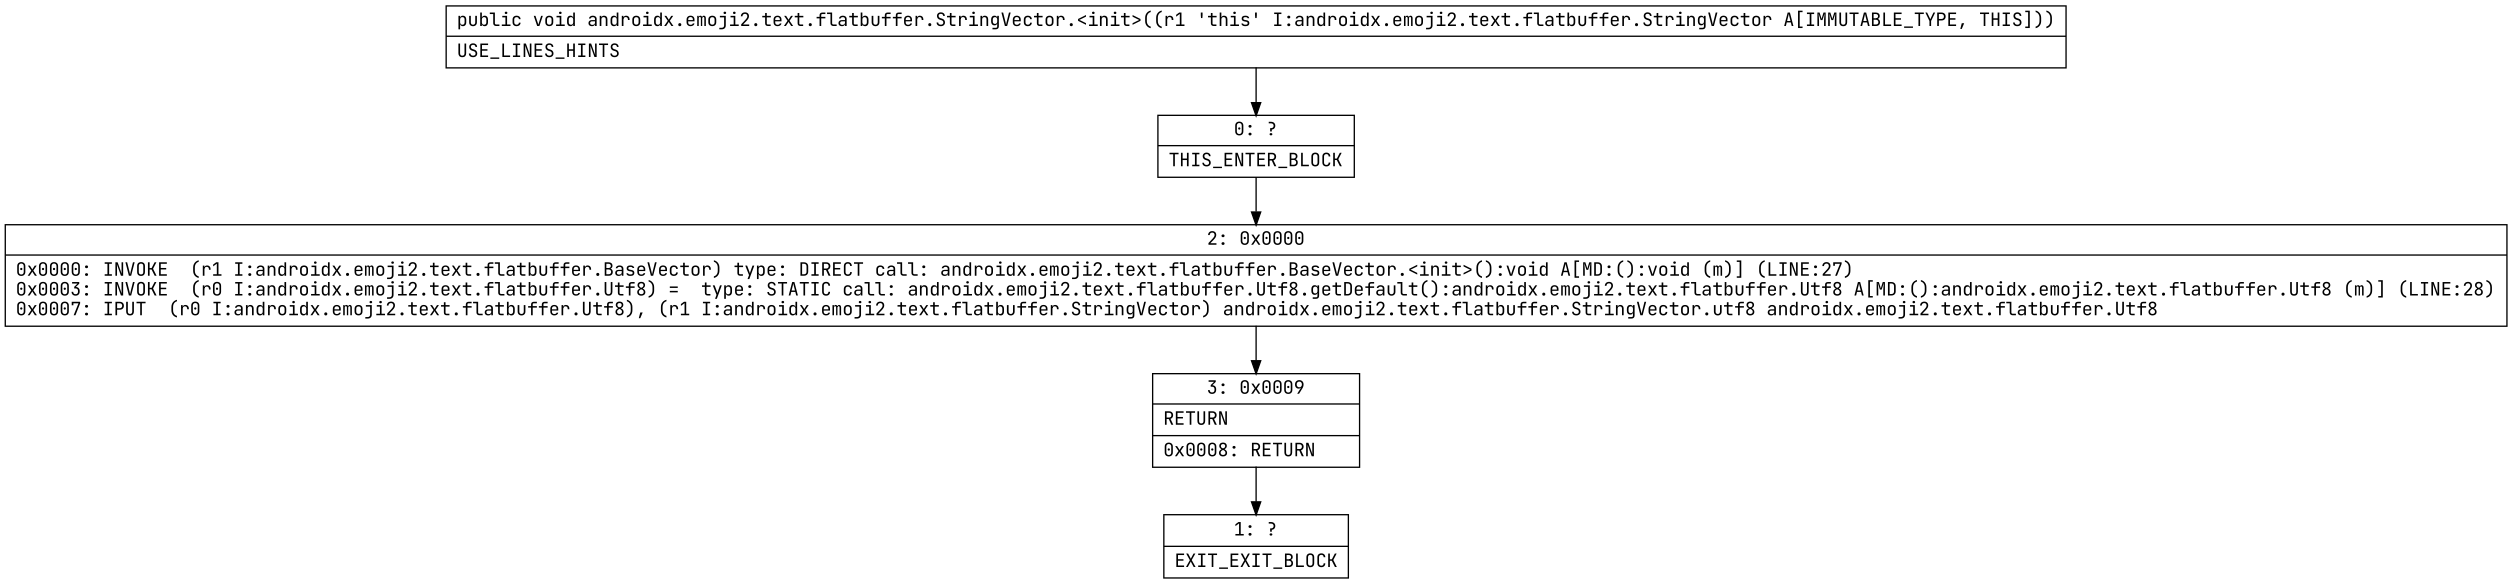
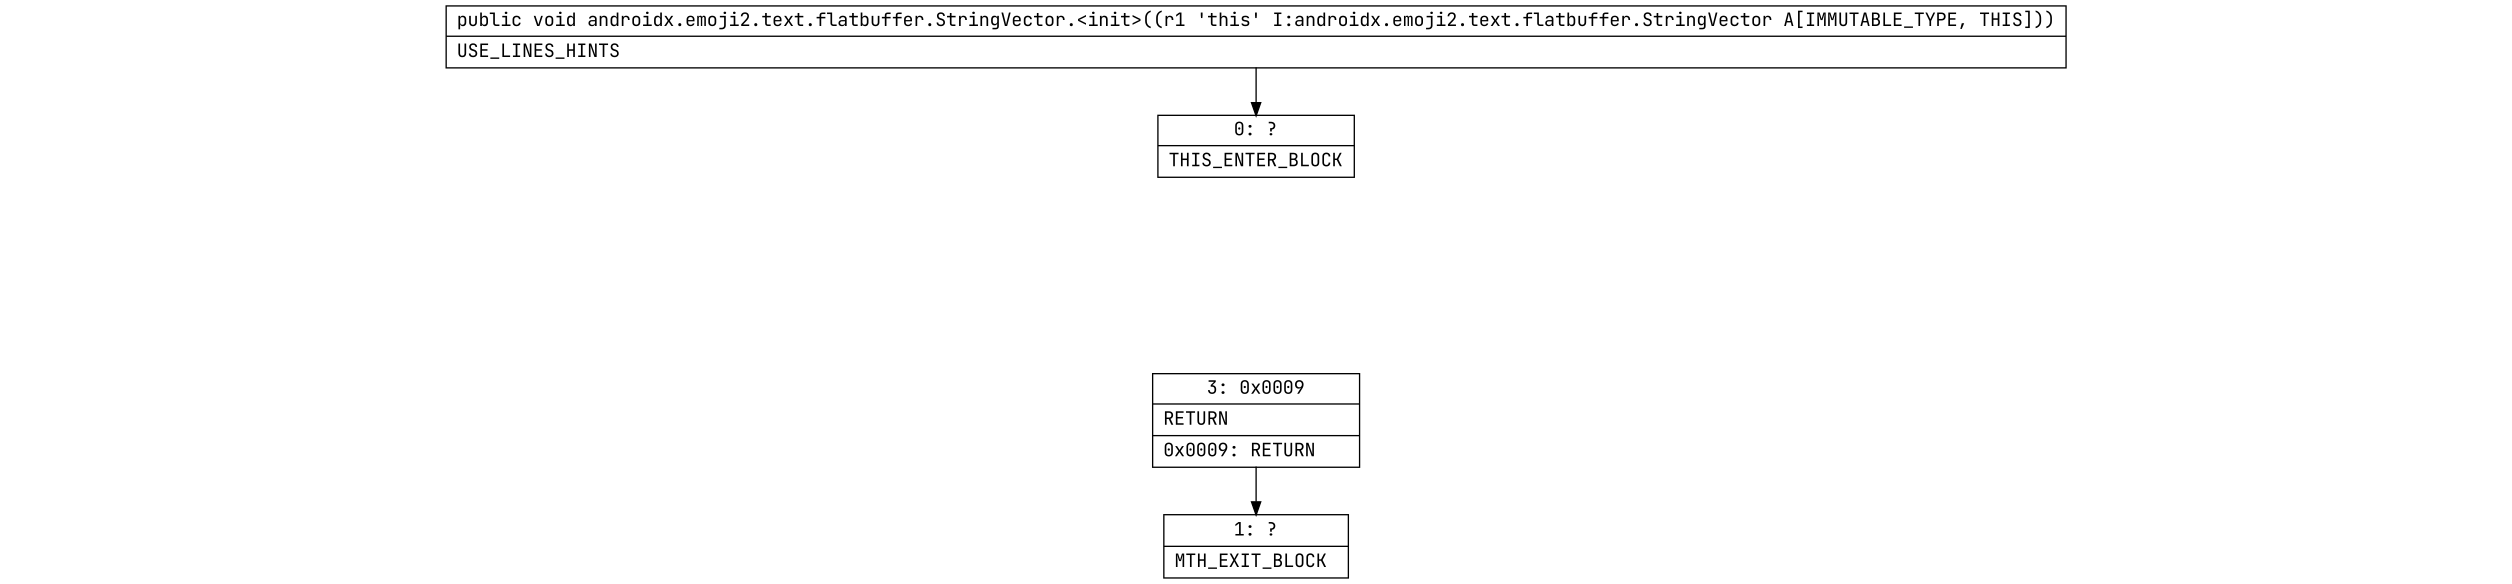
(1256, 275) -> none
(1256, 451) -> (1256, 451)
(1256, 561) -> (1251, 561)
